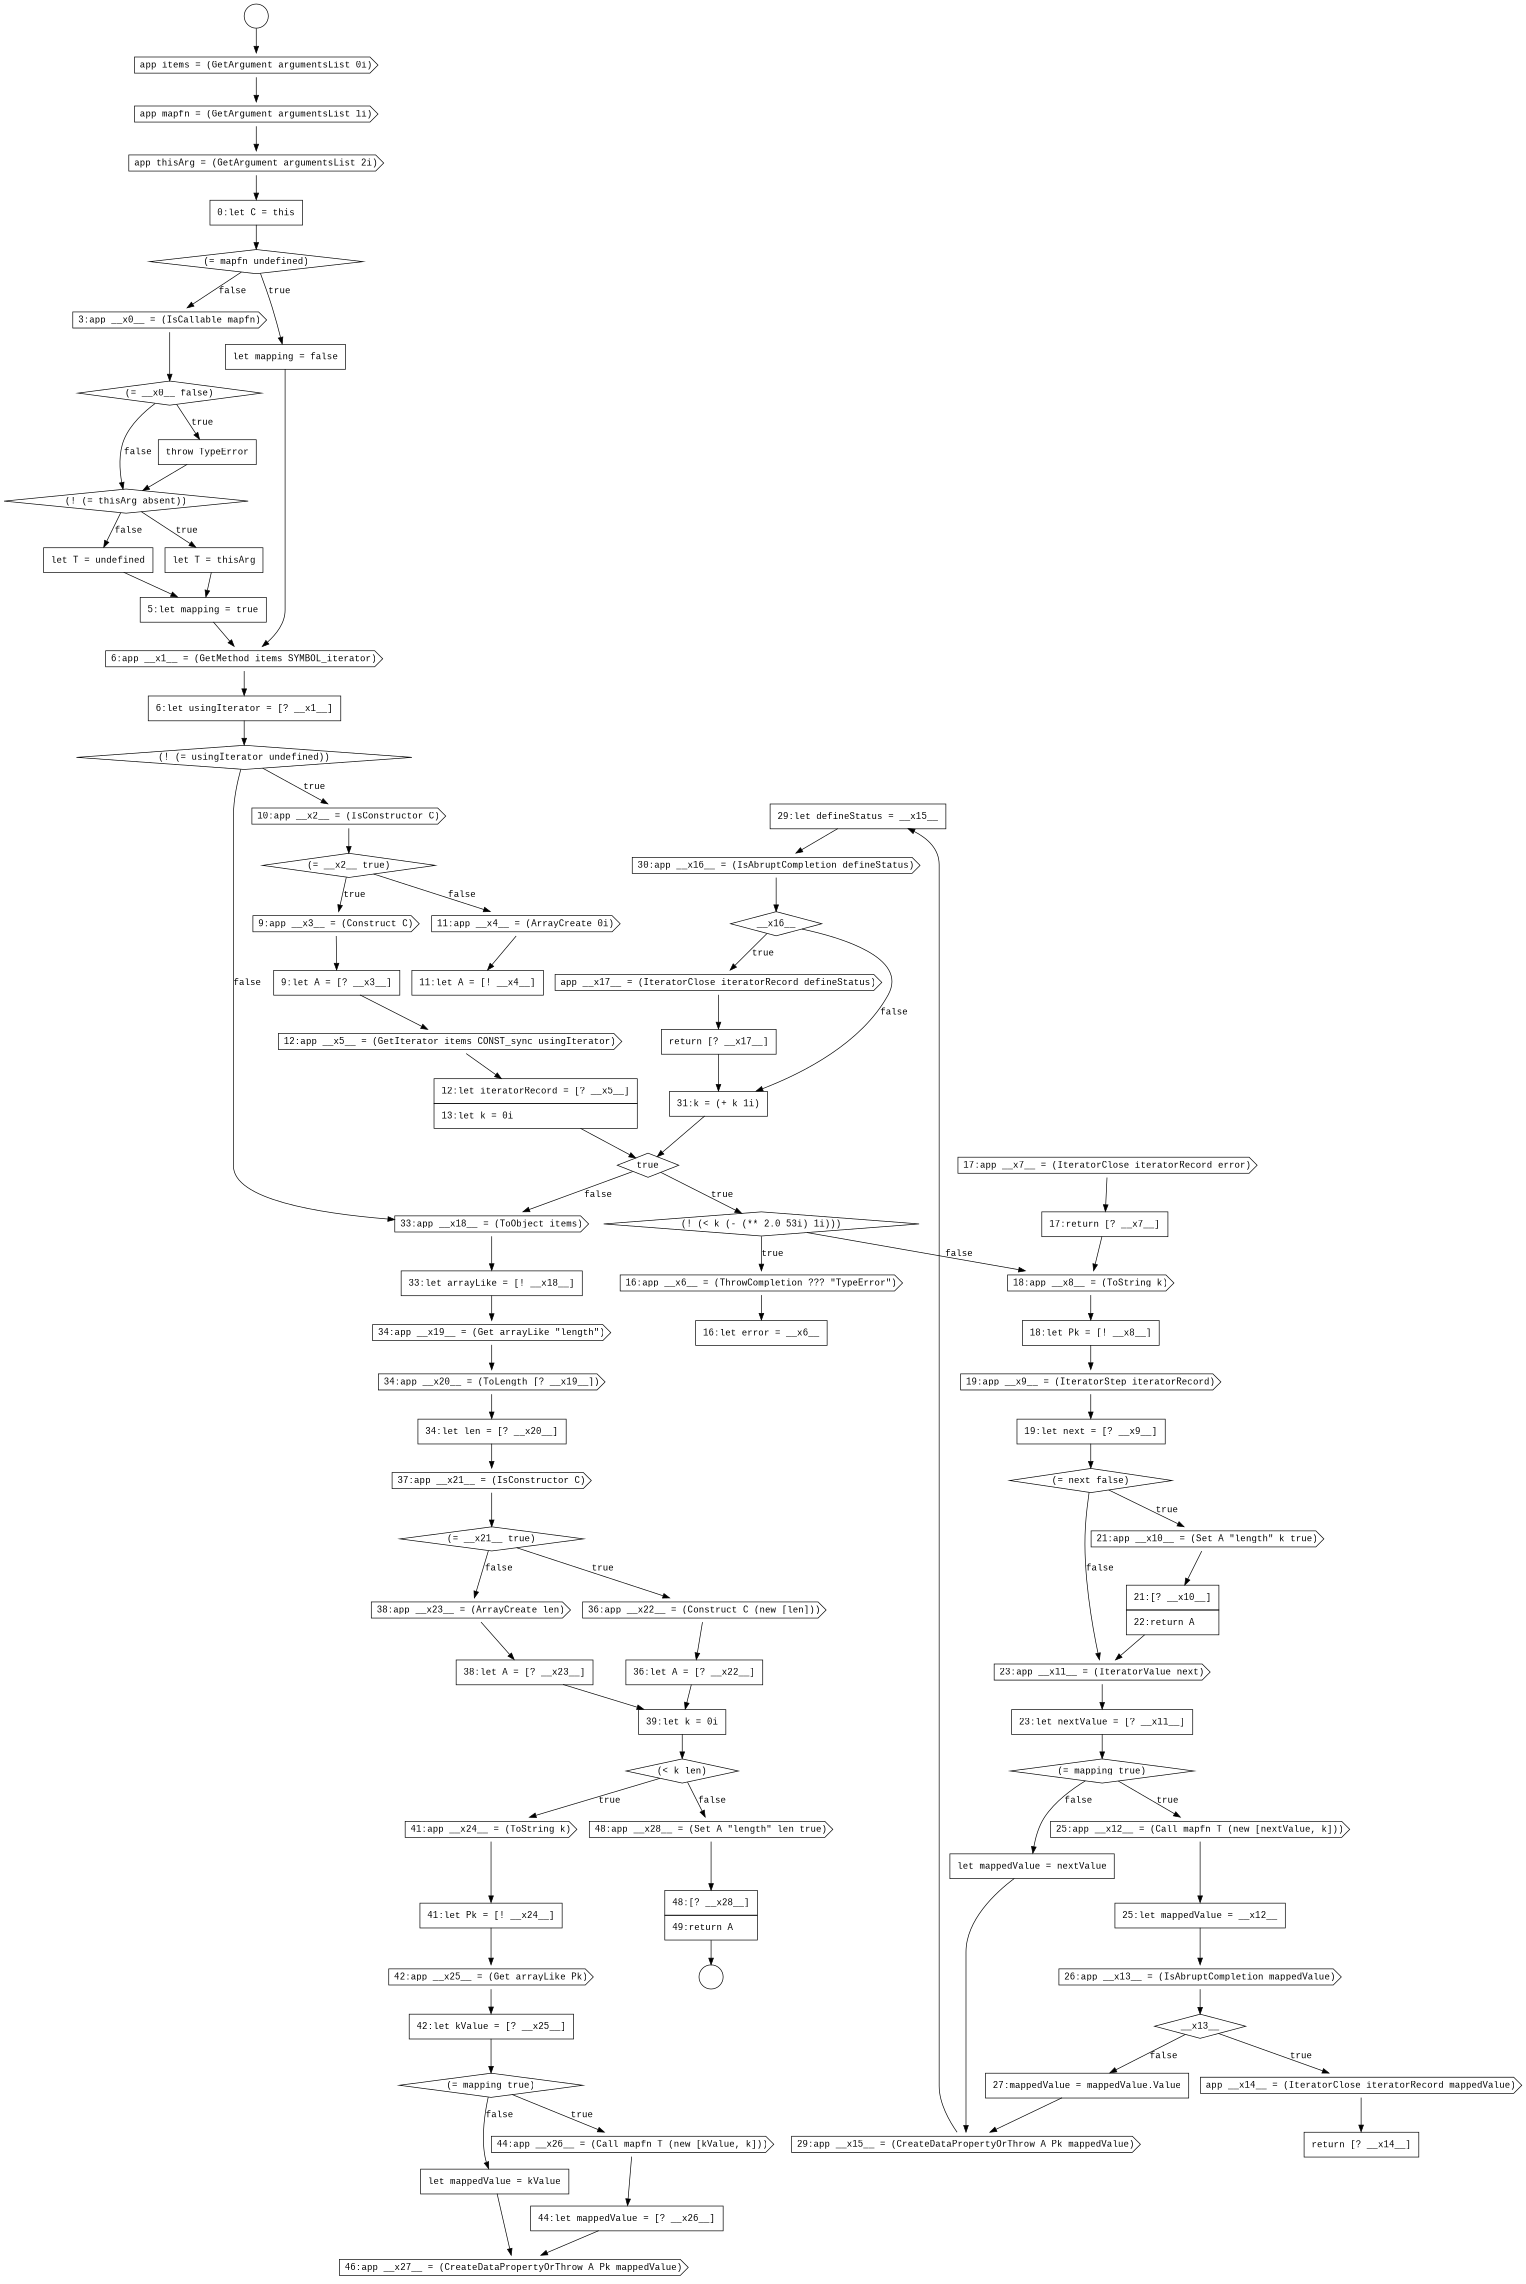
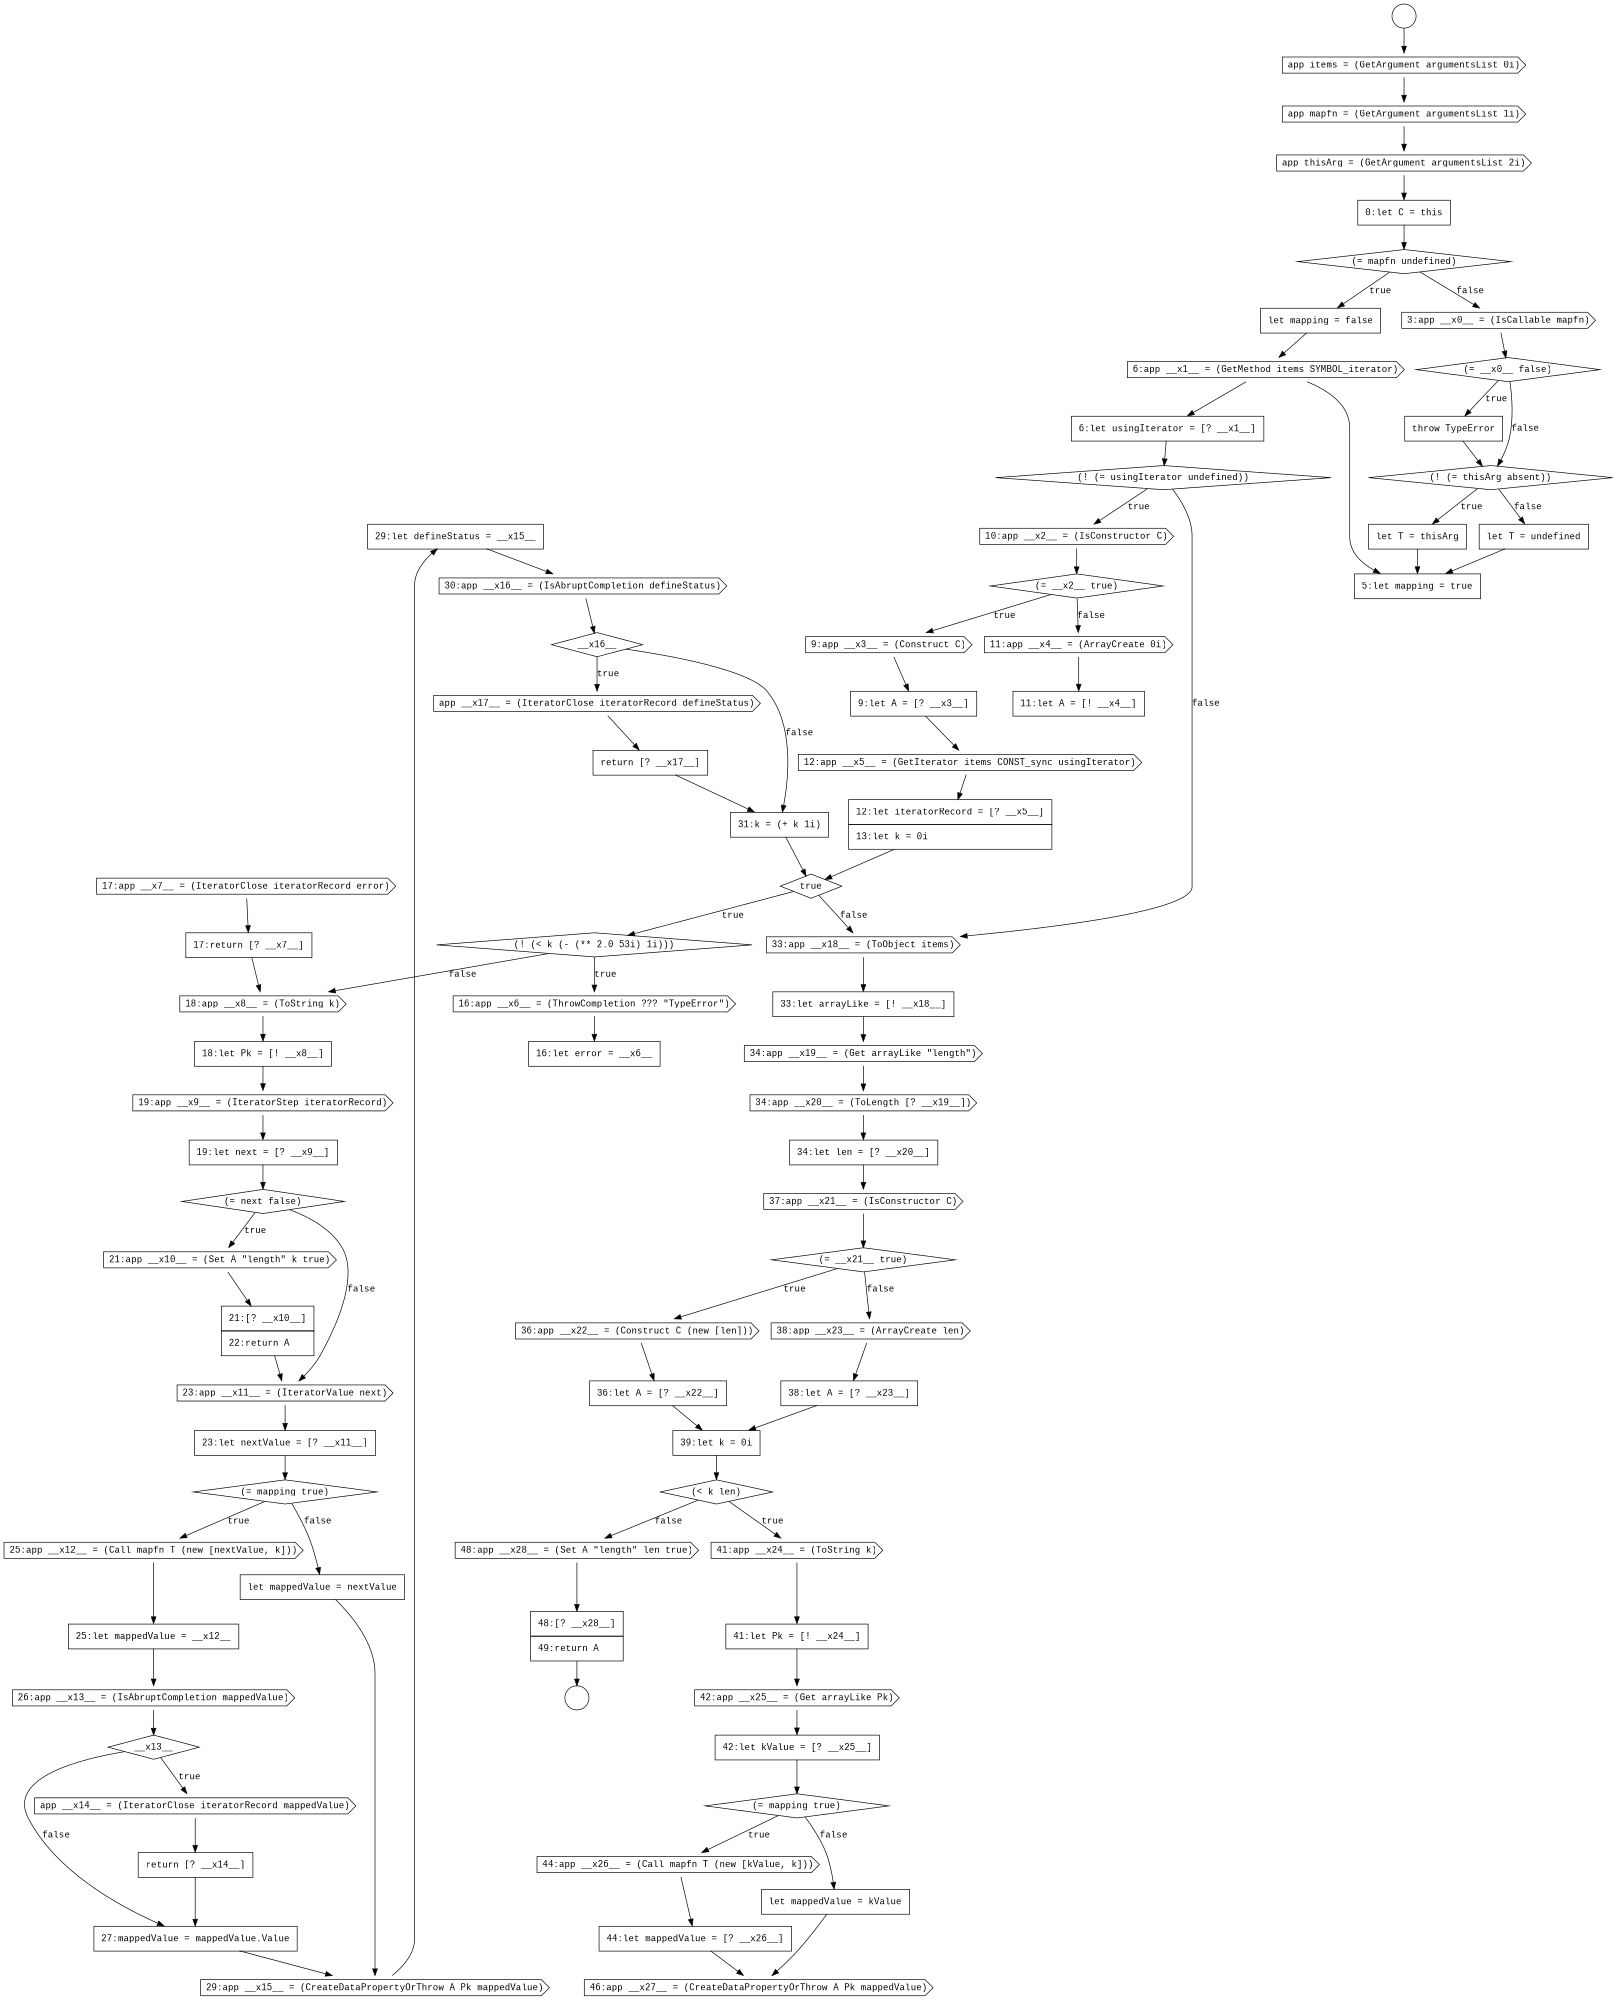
(222, 632) -> (1350, 471)
none -> (195, 1898)
